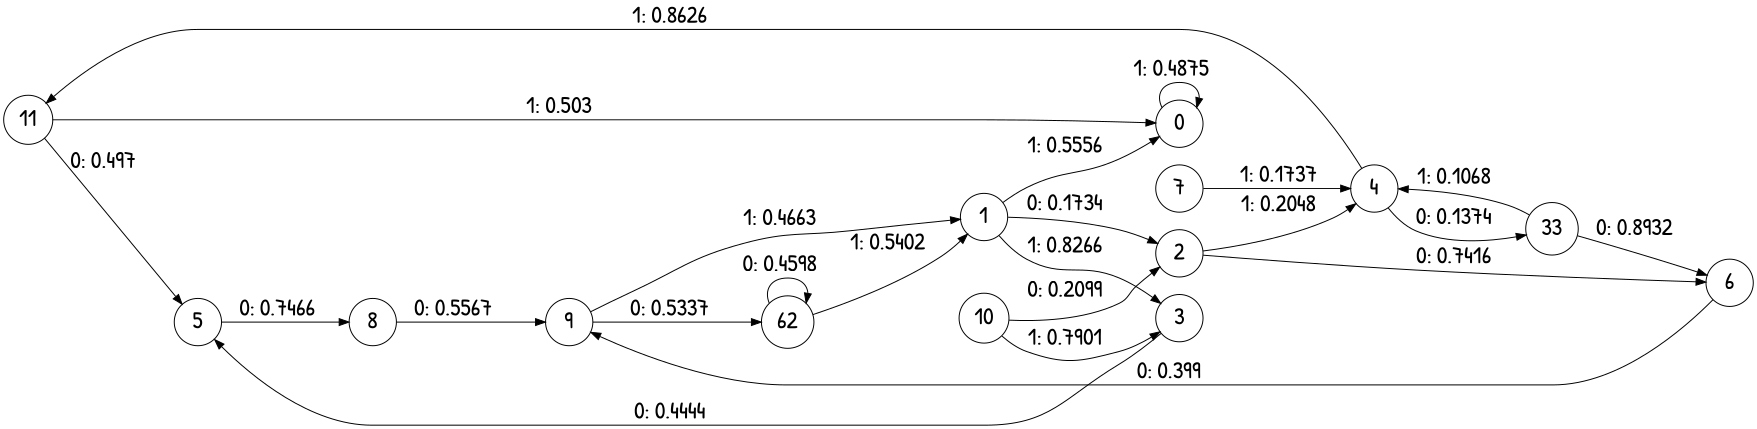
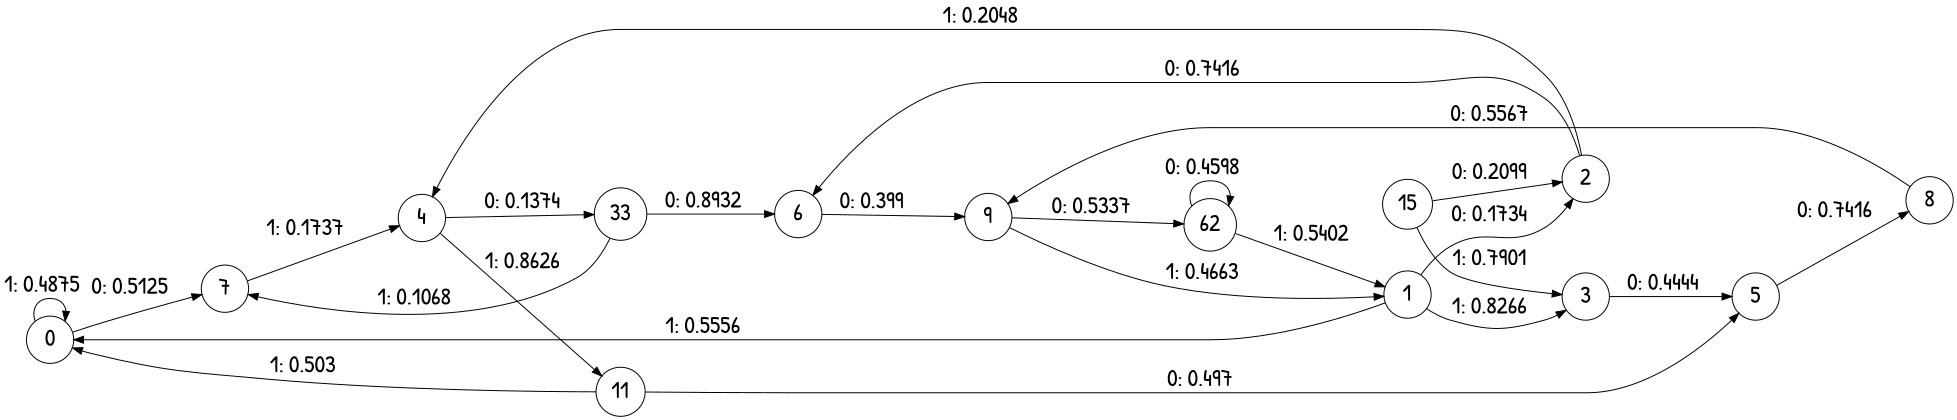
(1470, 196) -> (446, 313)
(285, 309) -> (1843, 211)
none -> (132, 314)
(984, 318) -> (1408, 204)
